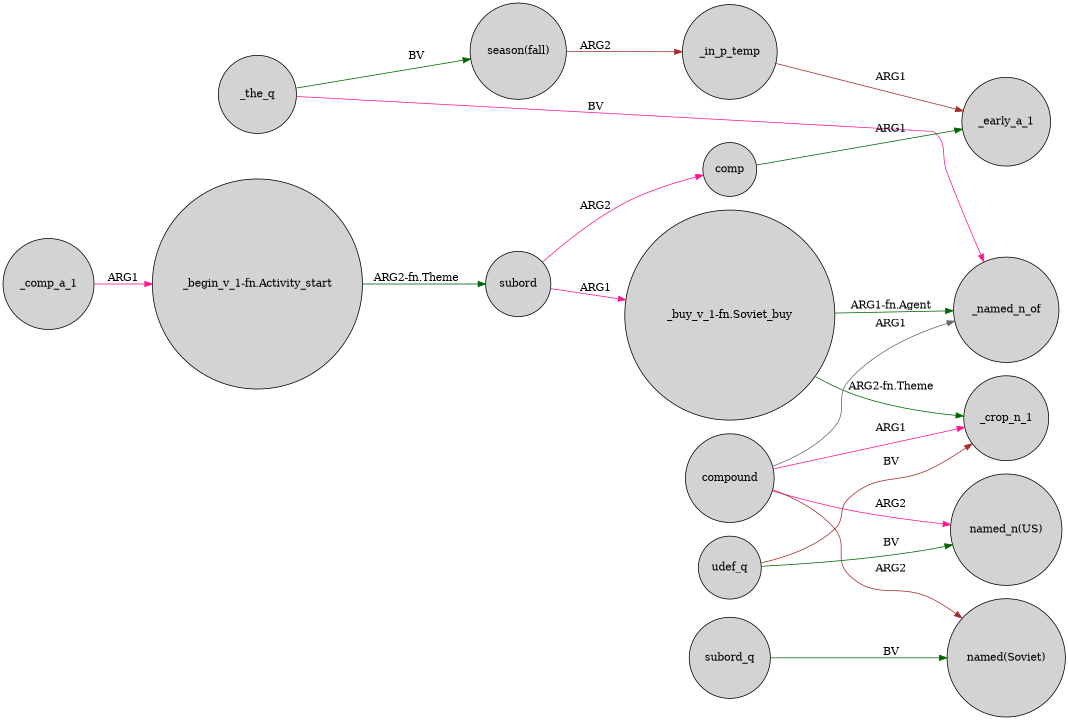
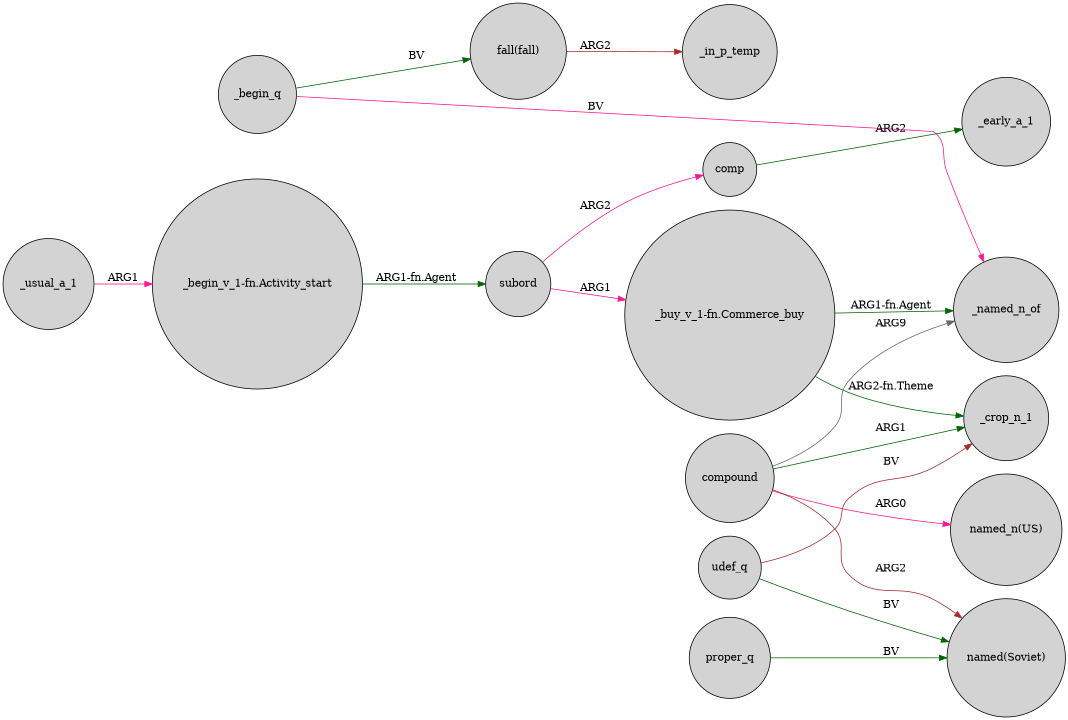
(518, 51) -> (518, 51)
(866, 86) -> none
(257, 94) -> (257, 94)
(891, 129) -> (891, 129)
(416, 278) -> (416, 278)
(49, 284) -> (49, 284)
(730, 315) -> (730, 315)
(891, 324) -> (891, 324)
(865, 449) -> (865, 449)
(891, 504) -> (891, 504)
(854, 559) -> (850, 611)
(730, 658) -> (730, 658)
